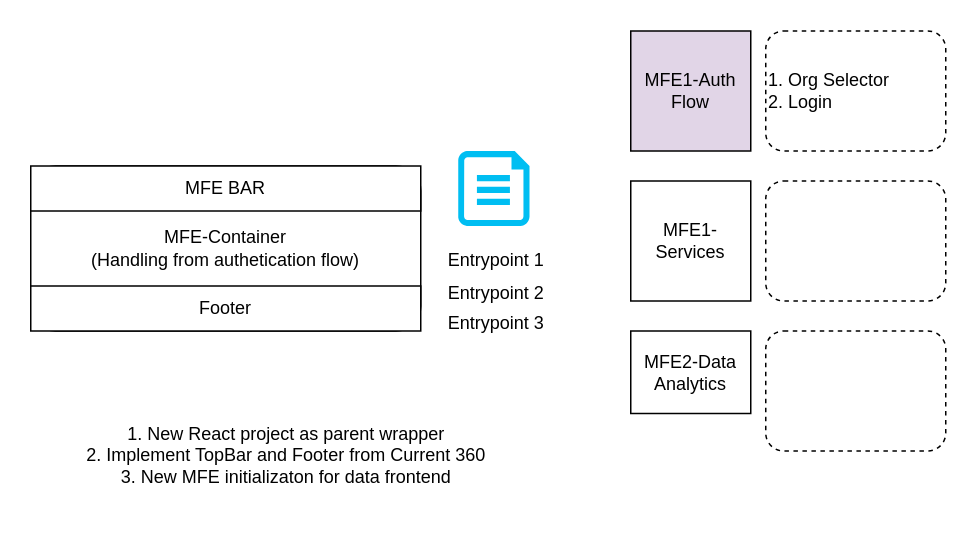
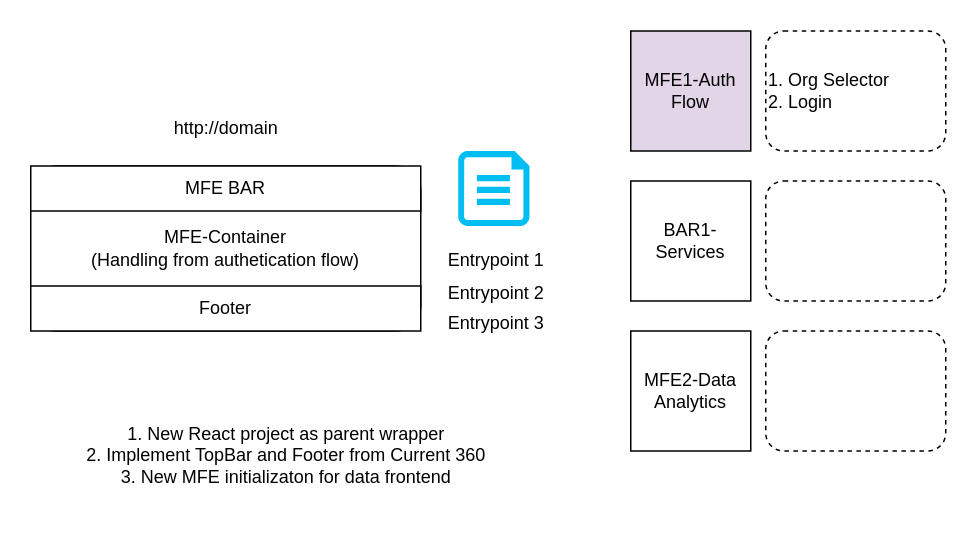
none -> (226, 128)
(691, 241) -> (691, 241)
(691, 372) -> (691, 391)
